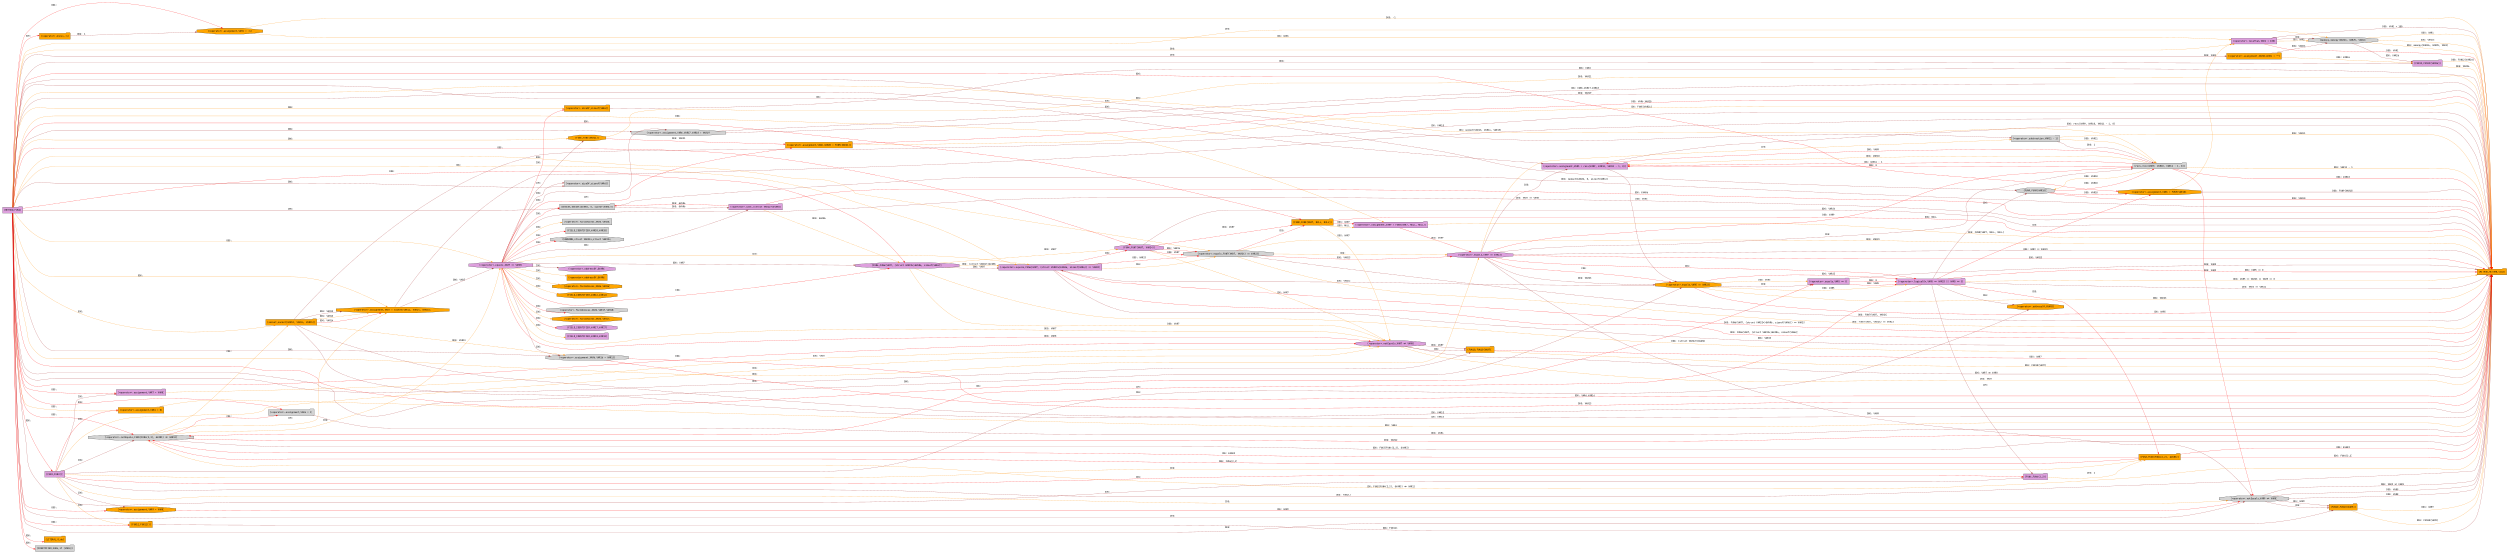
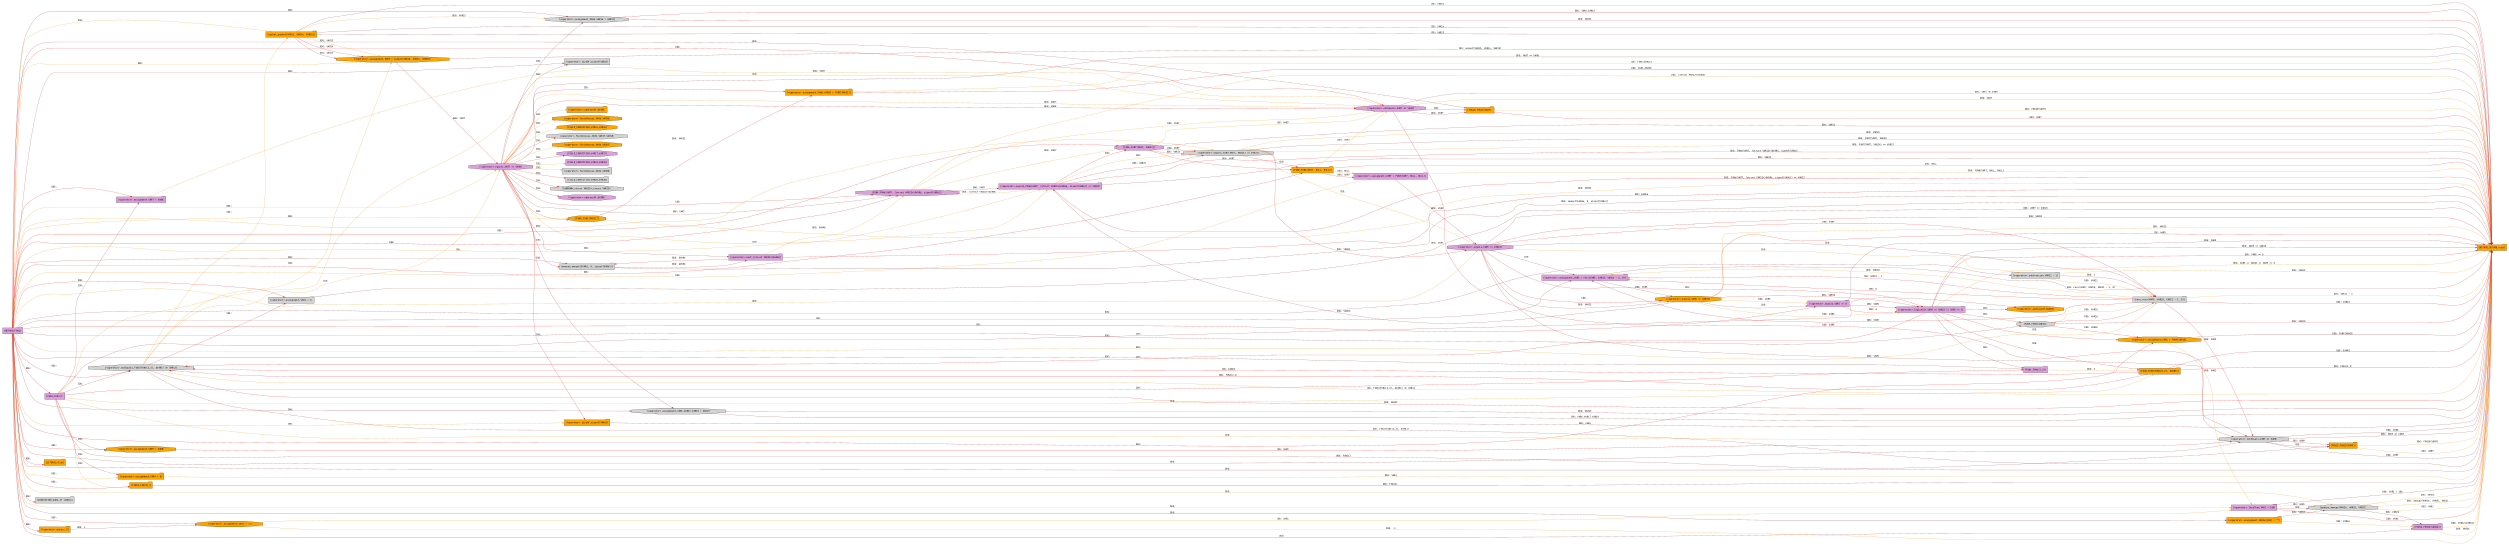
none -> (1789, 326)
(773, 390) -> none
